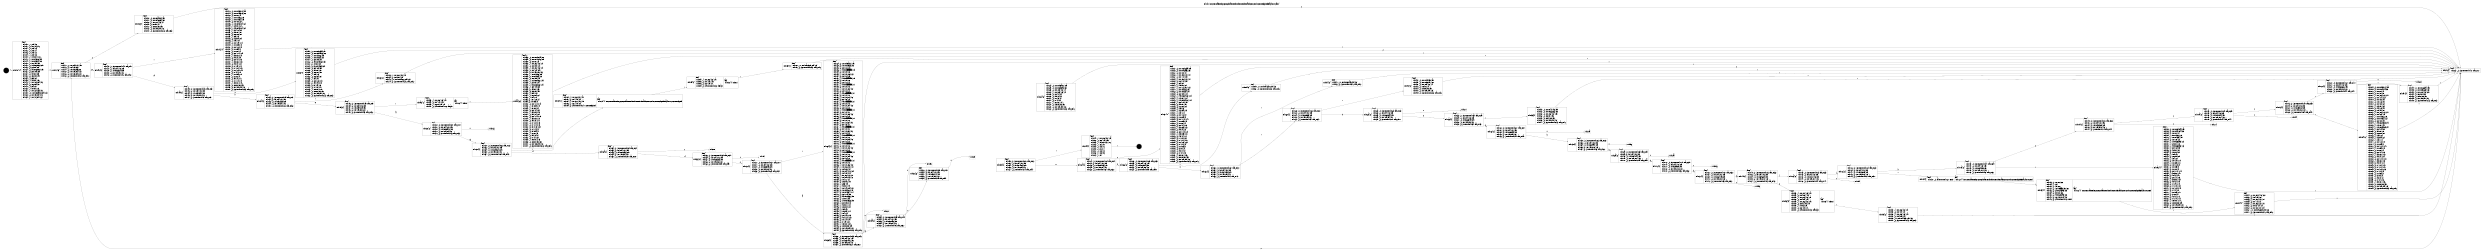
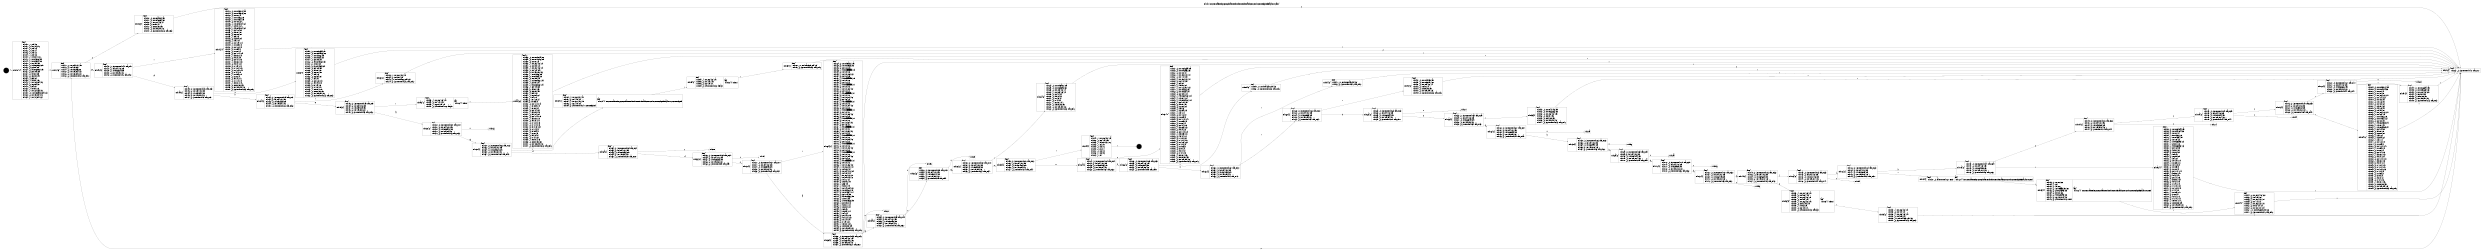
none -> (973, 167)
